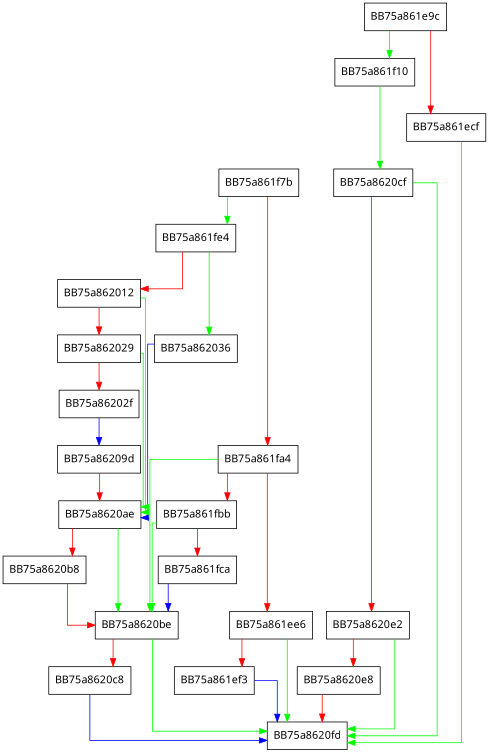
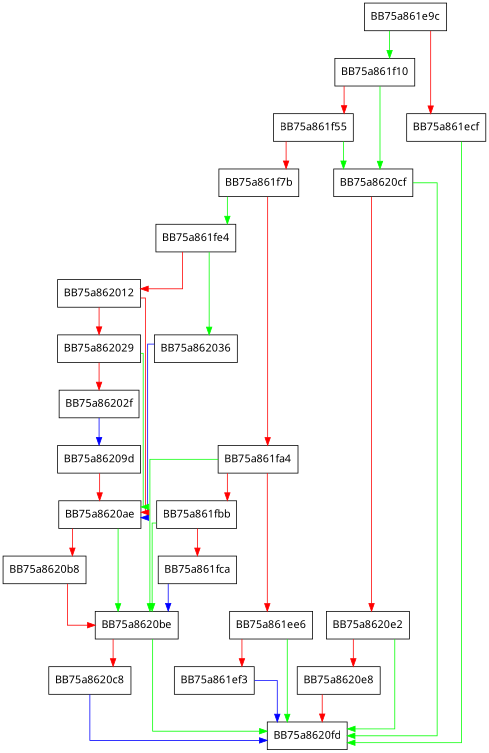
none -> (313, 127)
(145, 403) -> (145, 403)
